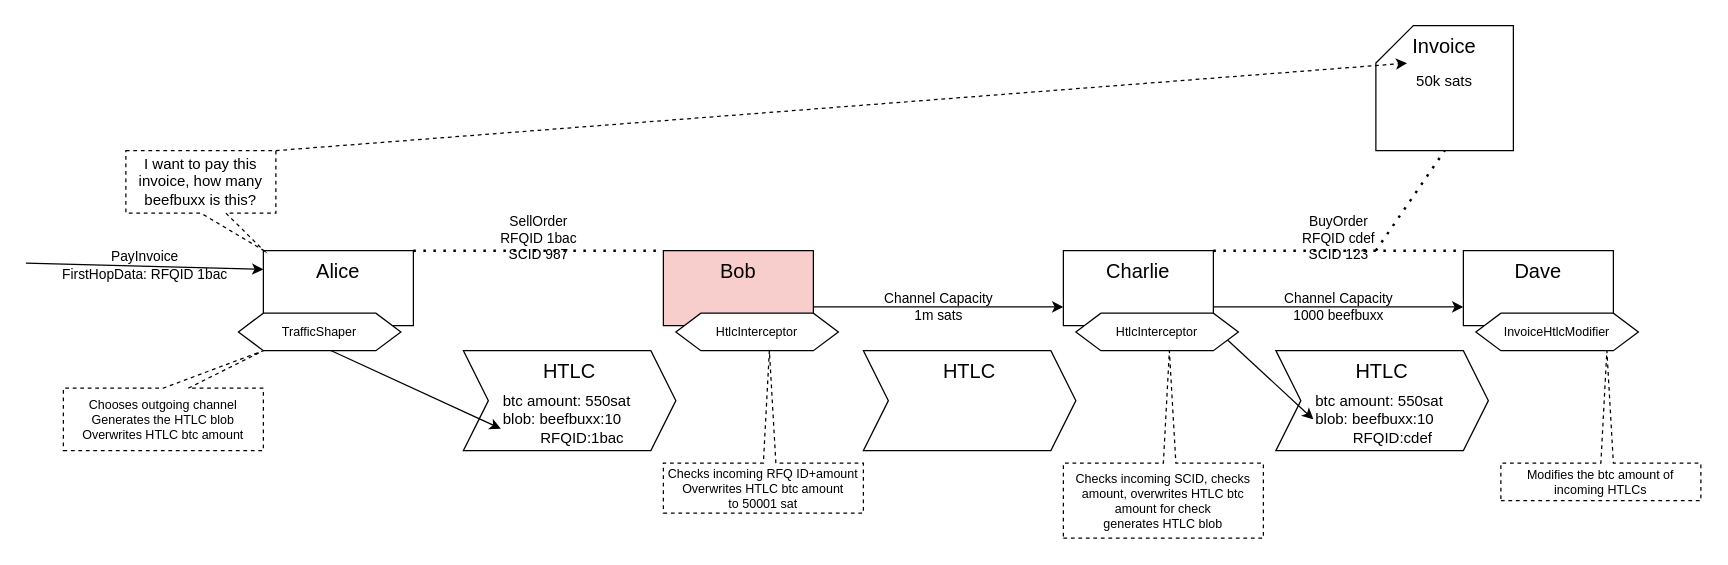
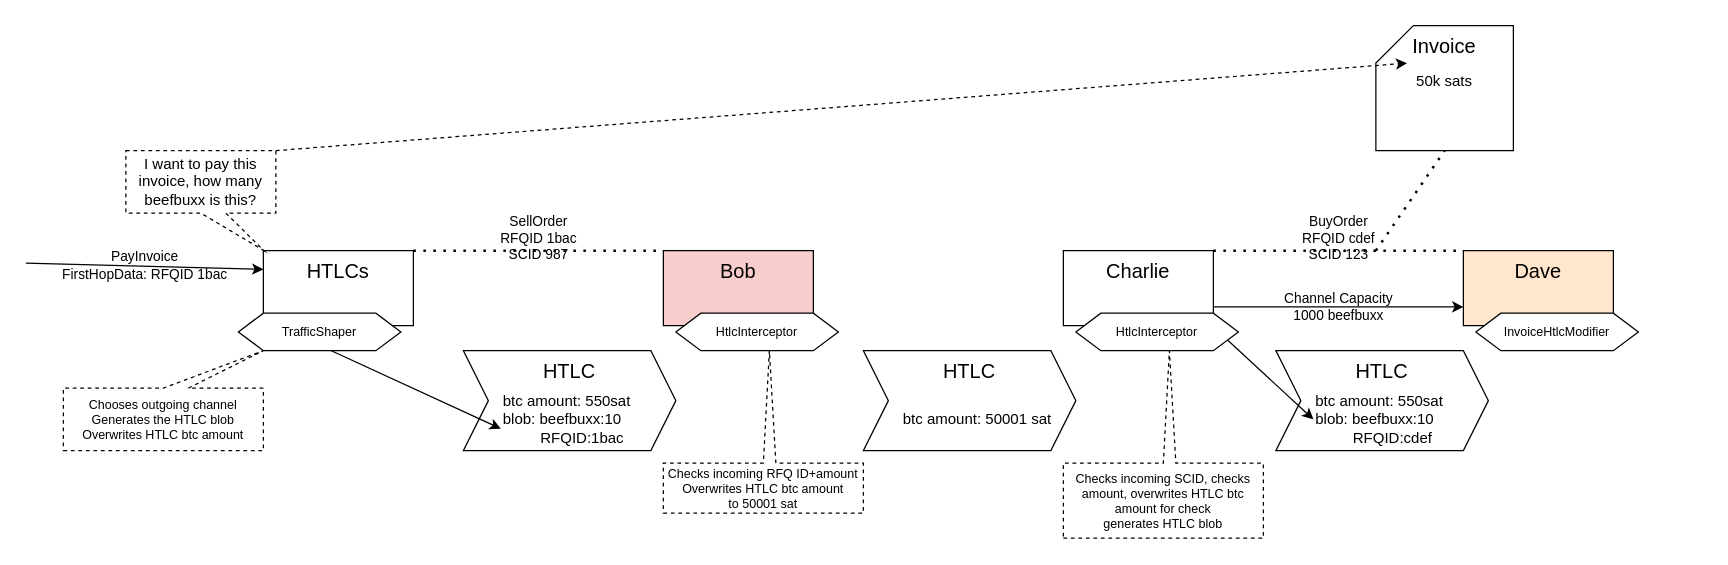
(338, 271) -> (338, 271)
(1538, 288) -> (1538, 288)
(934, 307) -> none
none -> (982, 419)
(1601, 426) -> none
